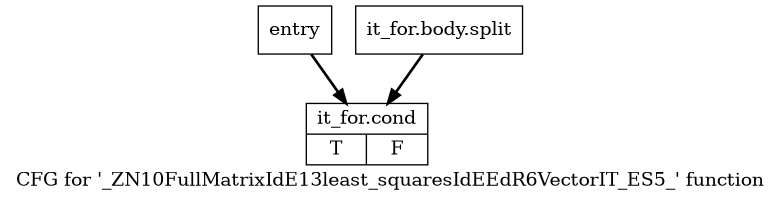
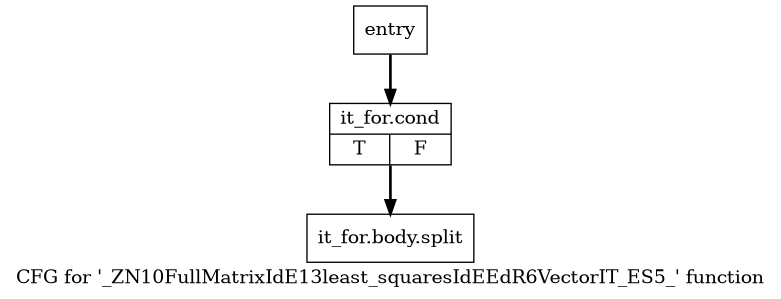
(409, 73) -> (390, 183)
